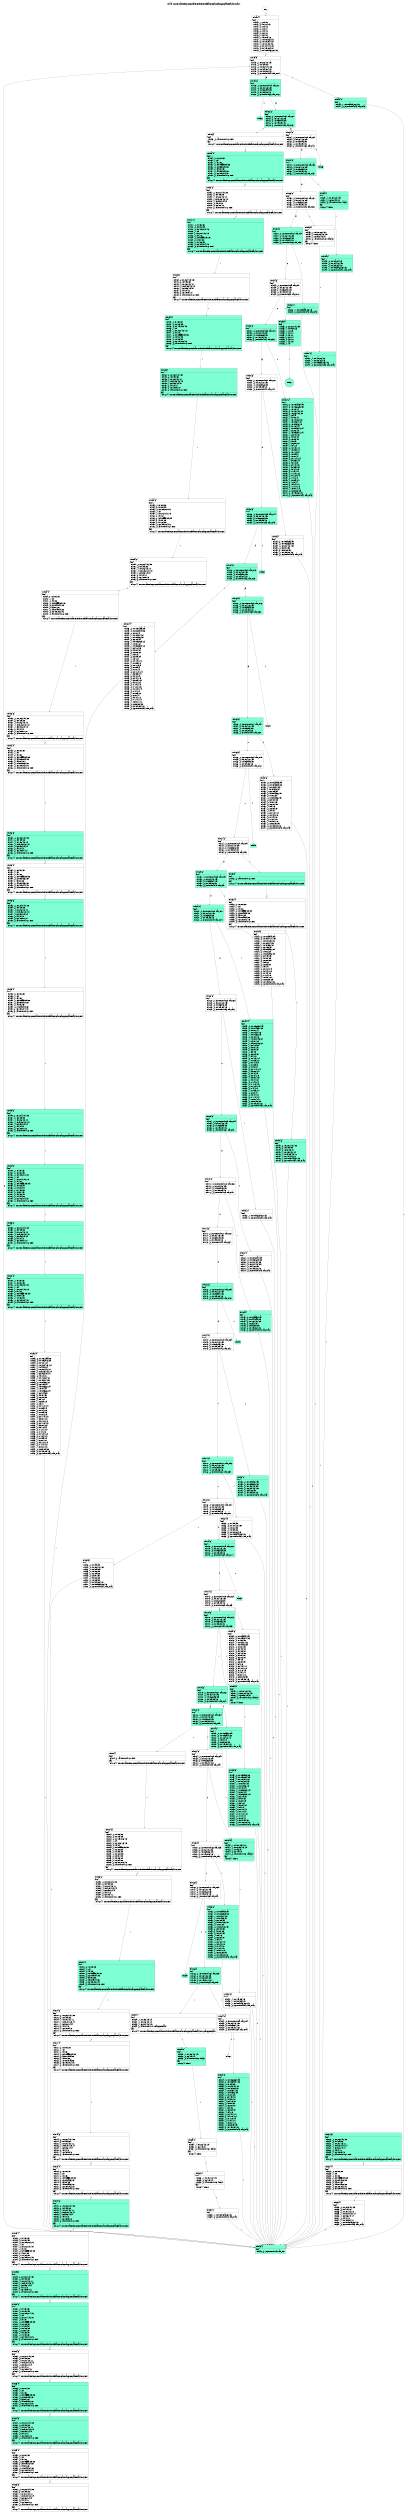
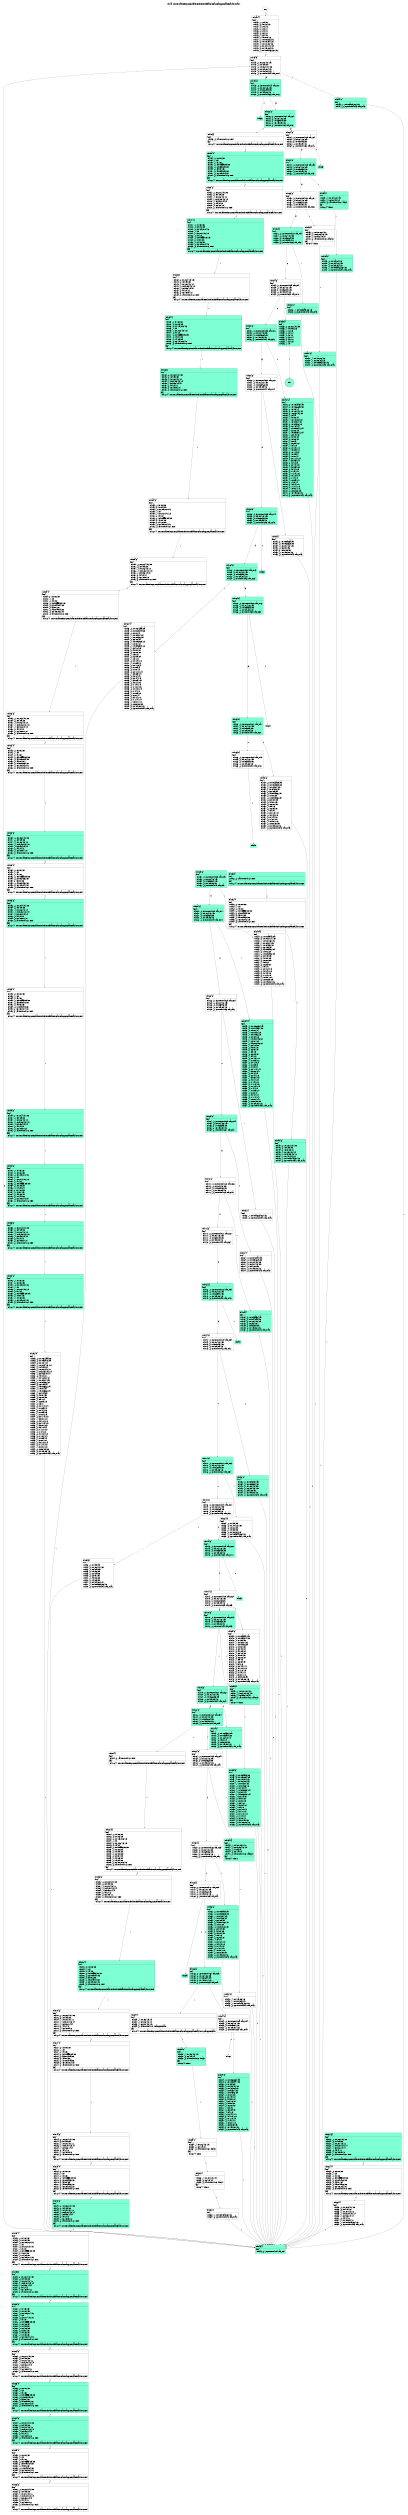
(289, 383) -> (289, 383)
(233, 846) -> none
